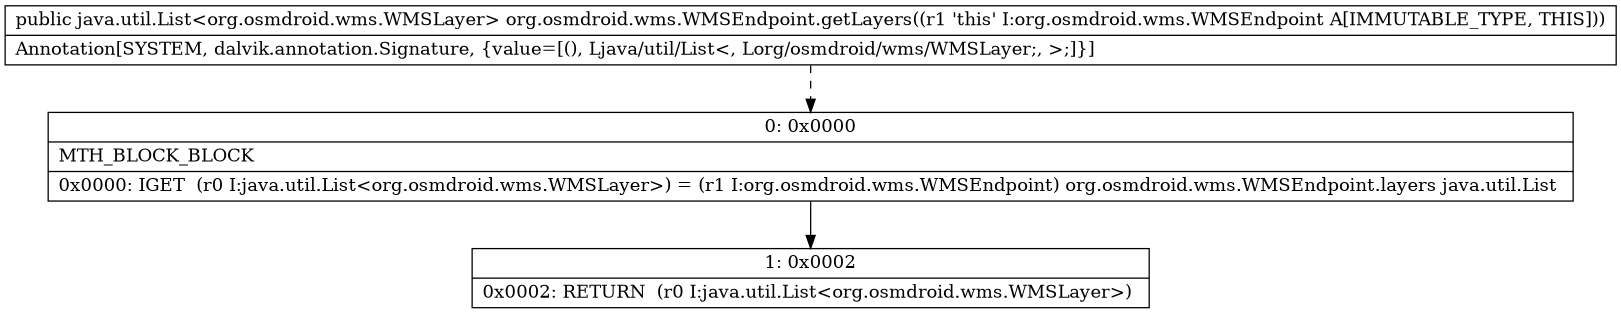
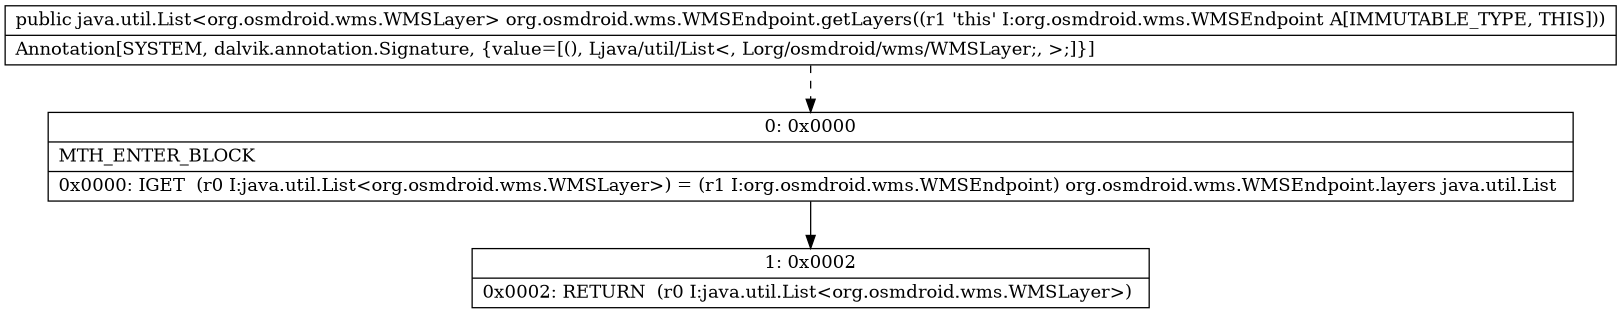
(157, 156) -> (157, 156)
